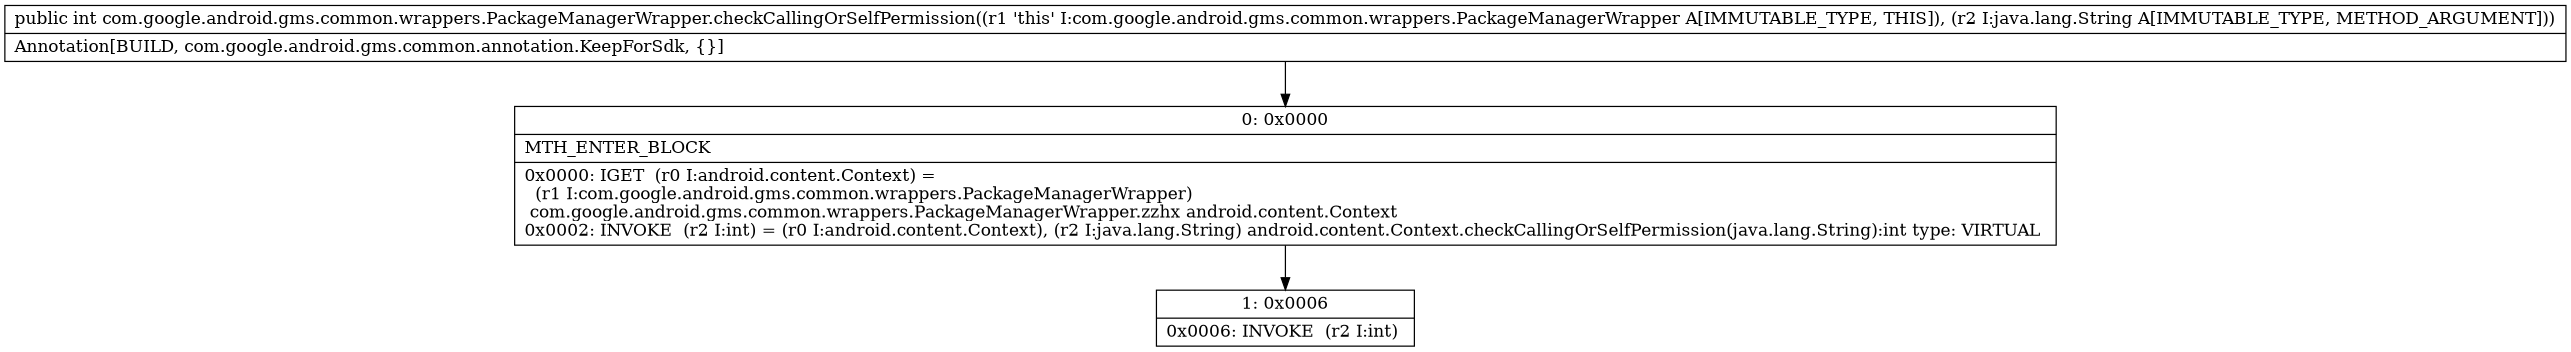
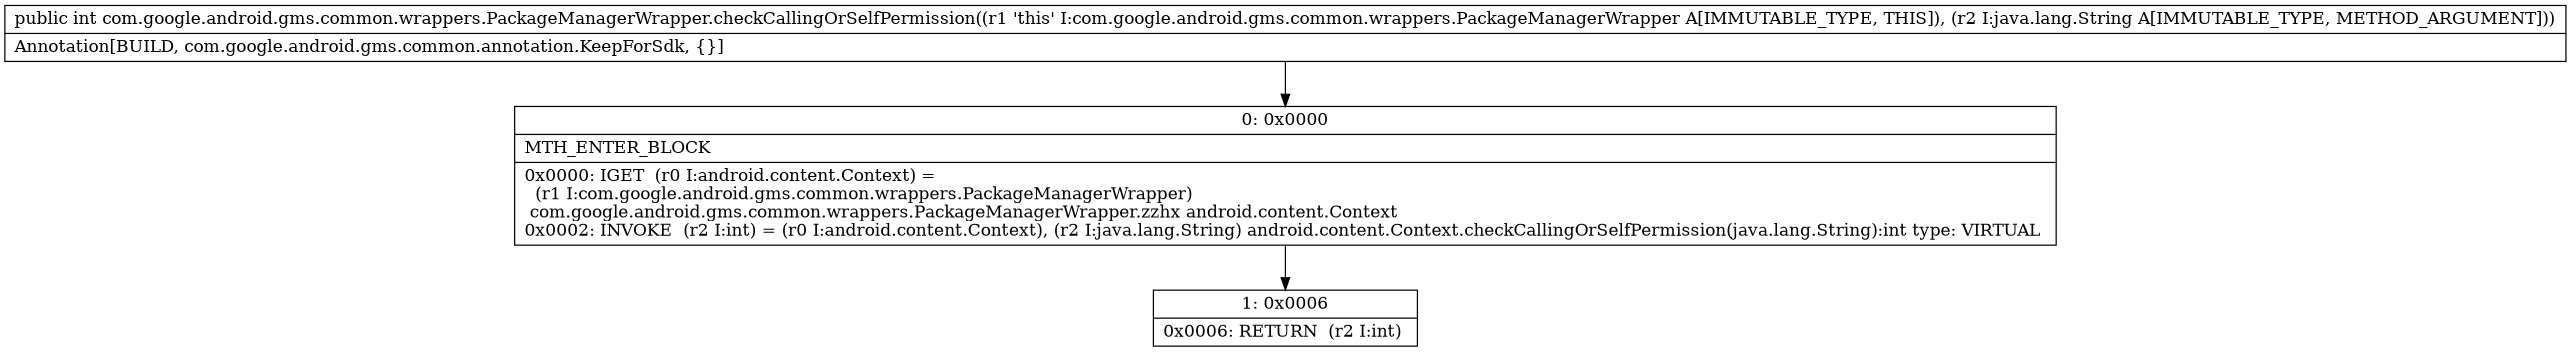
(1285, 332) -> (1285, 332)
